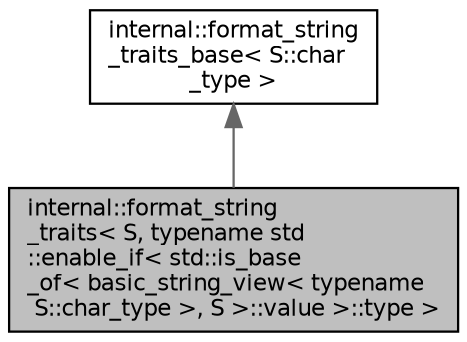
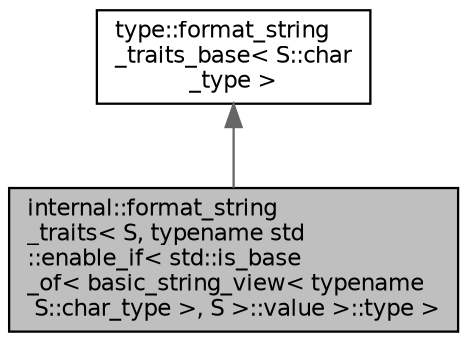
(234, 57) -> (234, 57)
